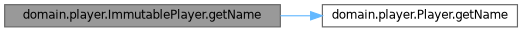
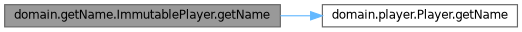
(143, 16) -> (143, 16)
